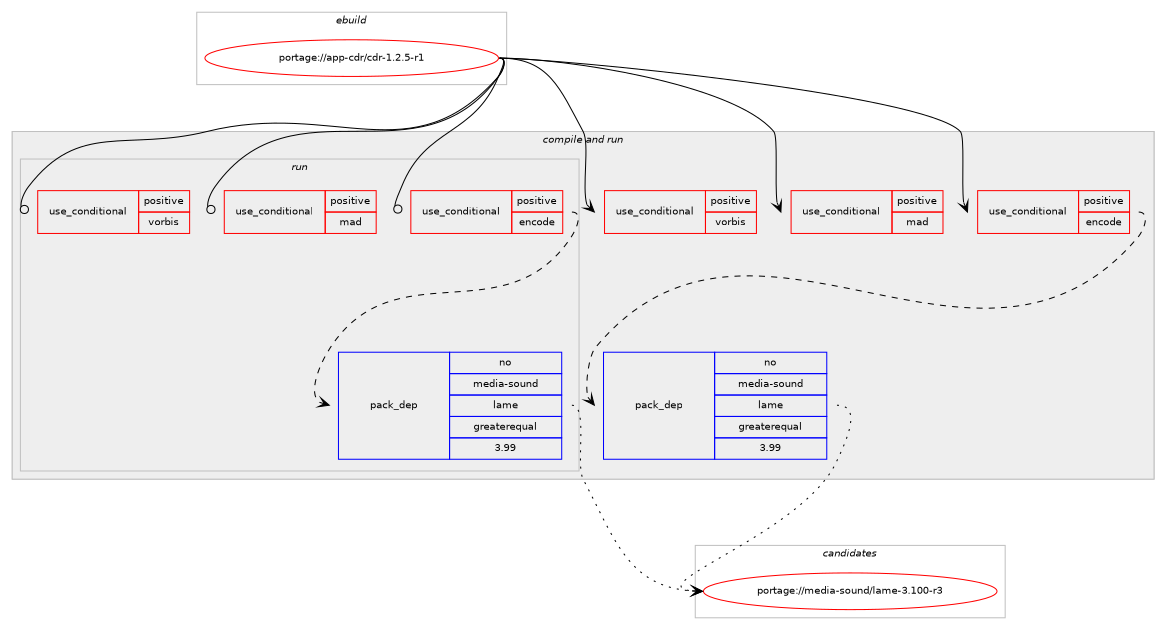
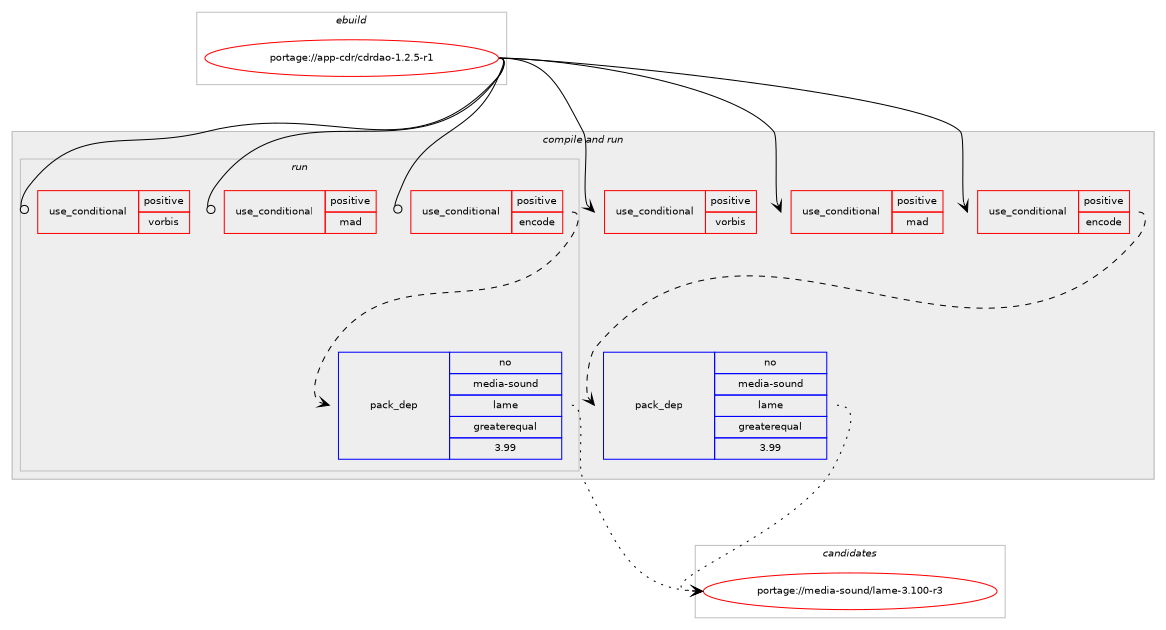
(352, 58) -> (352, 58)
